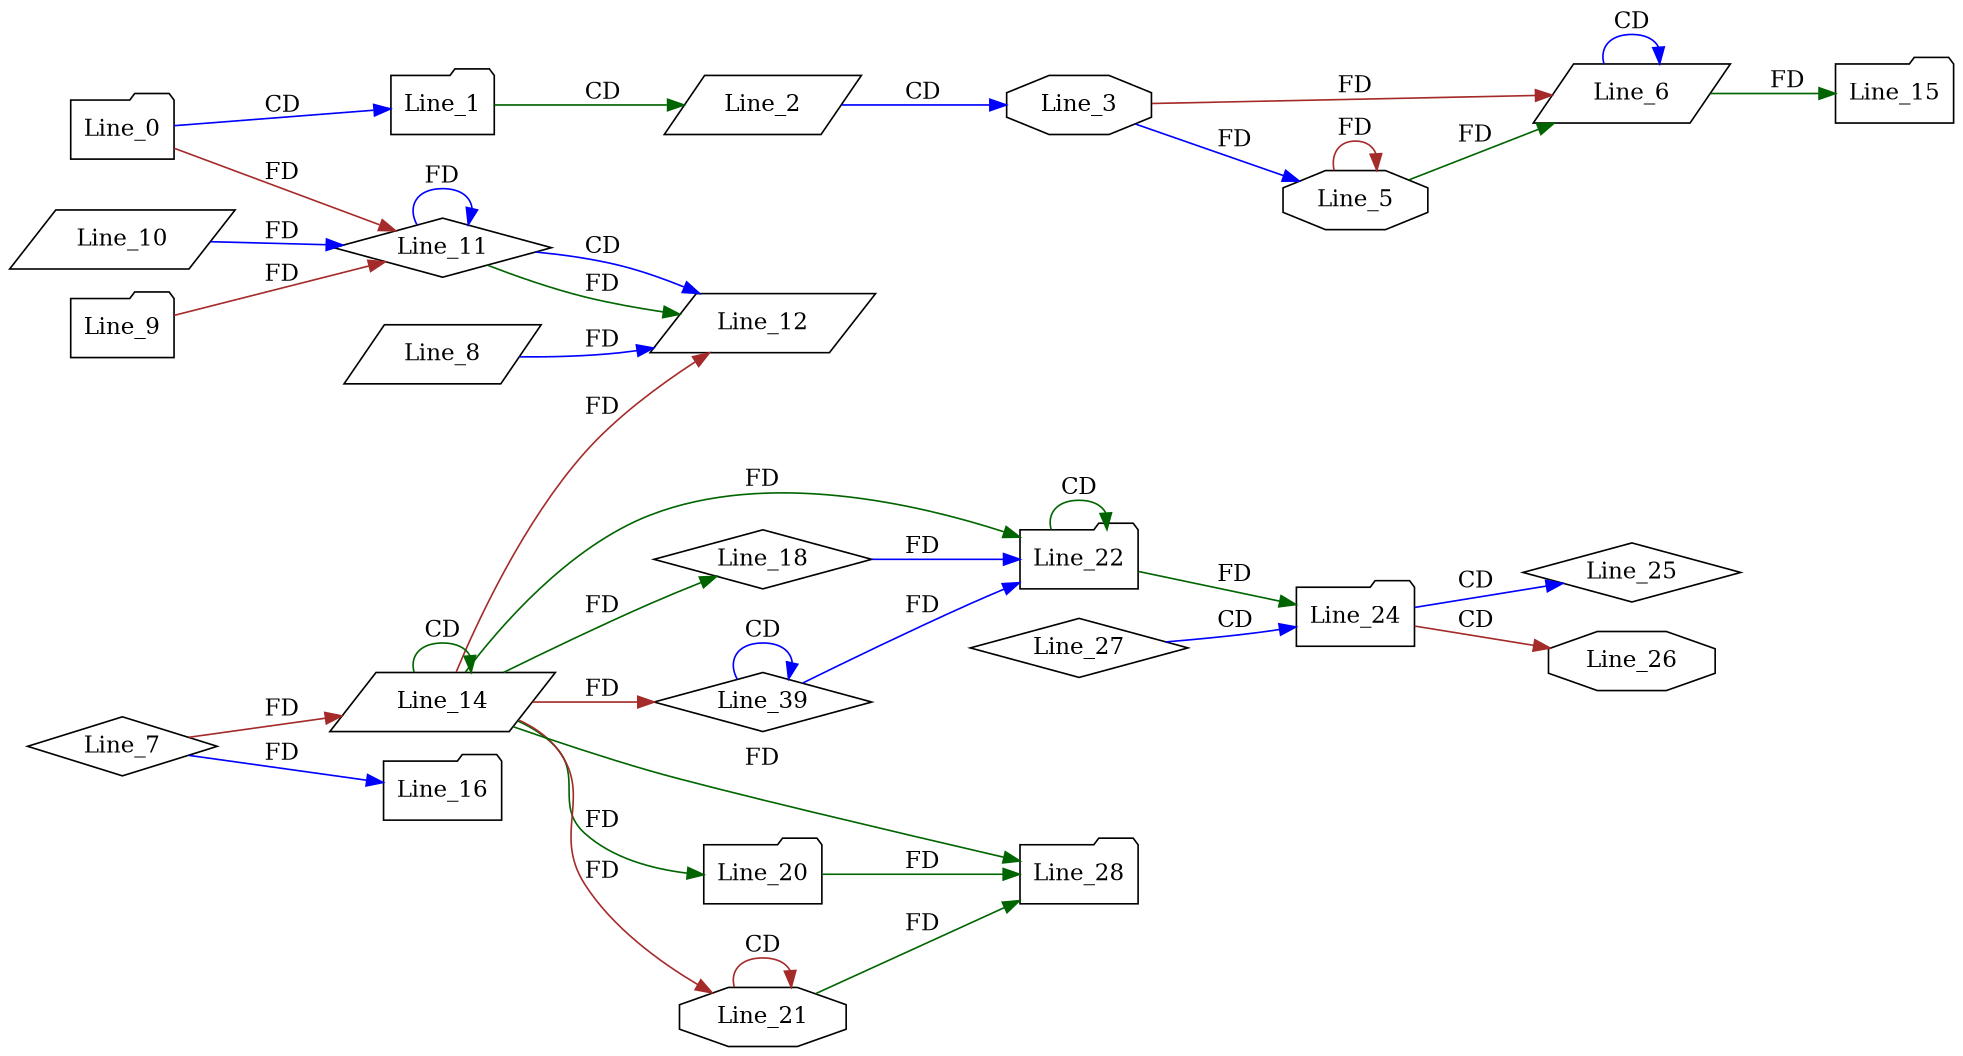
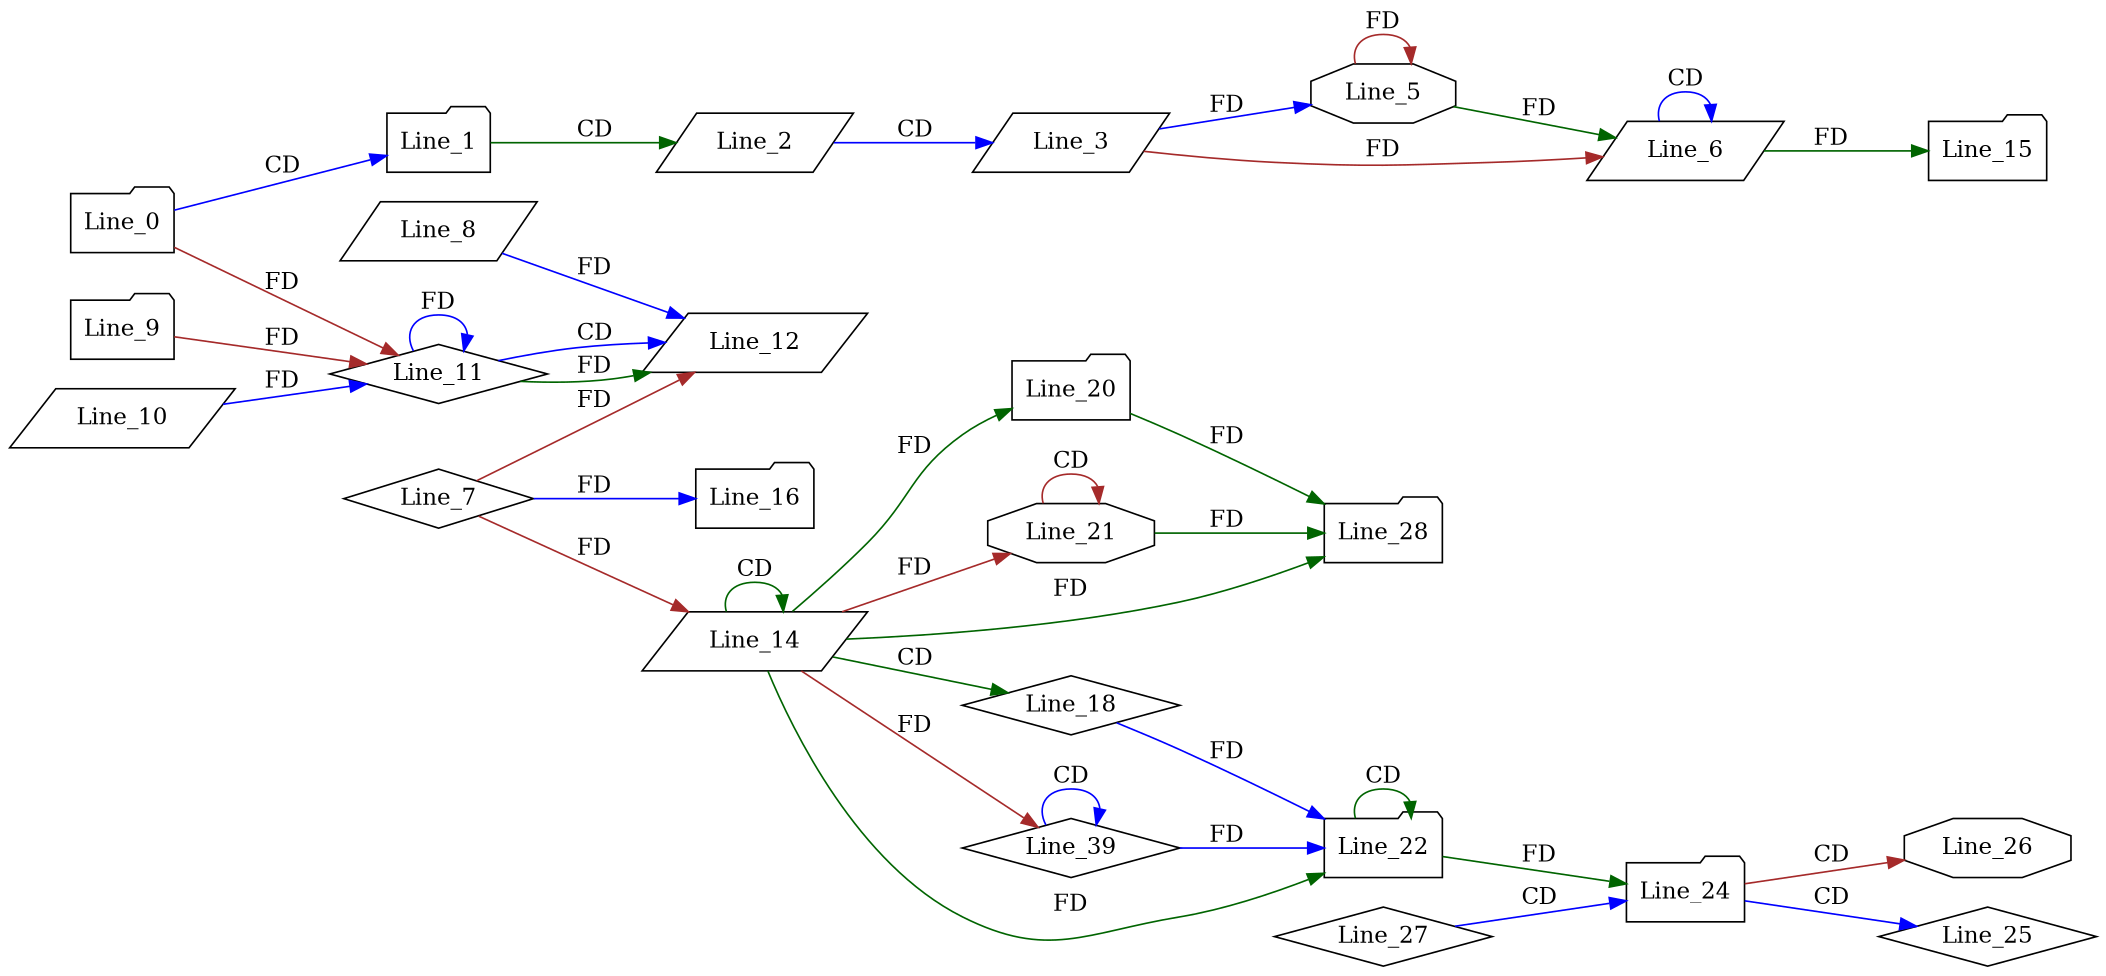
(1079, 105) -> (1071, 143)
(550, 497) -> (578, 431)
(603, 606) -> (915, 659)
